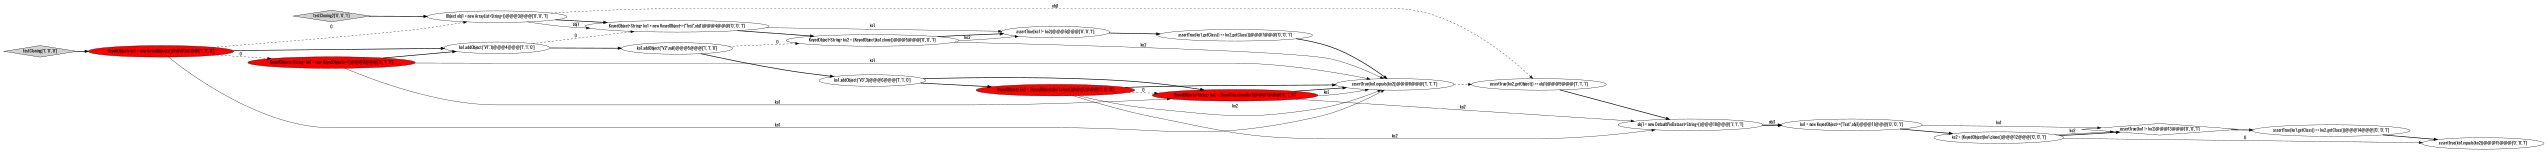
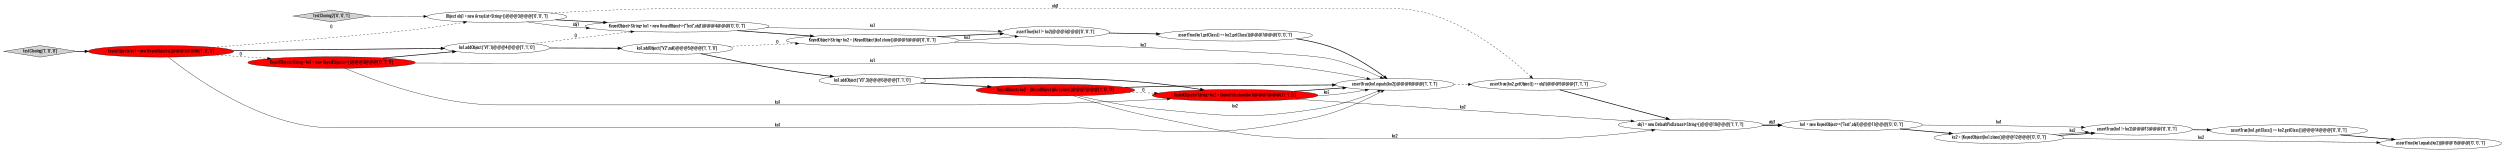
(396, 16) -> (396, 16)
(2160, 129) -> (2137, 129)
(2245, 138) -> (2201, 138)
